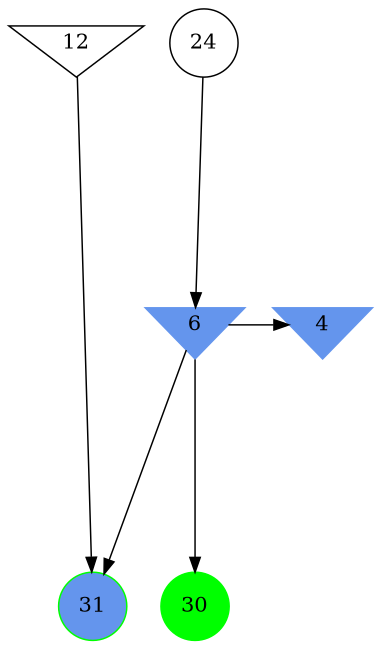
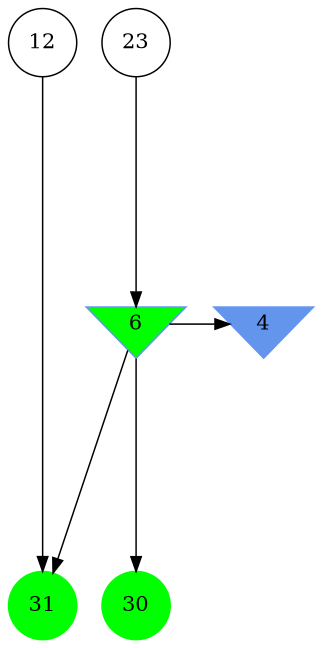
(76, 43) -> (43, 43)
(204, 43) -> (136, 43)
(195, 325) -> (136, 324)
(93, 606) -> (43, 606)
